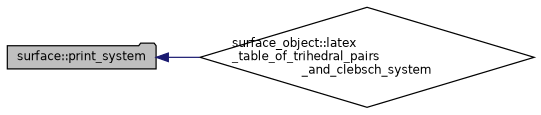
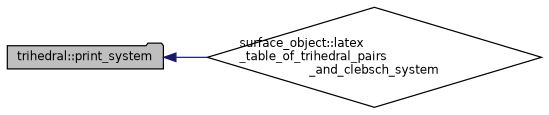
(82, 57) -> (85, 57)
